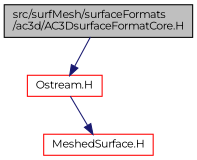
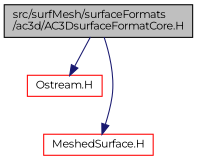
(79, 111) -> (113, 81)
